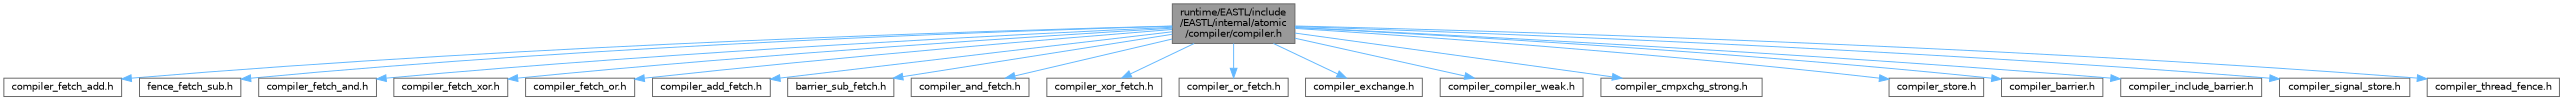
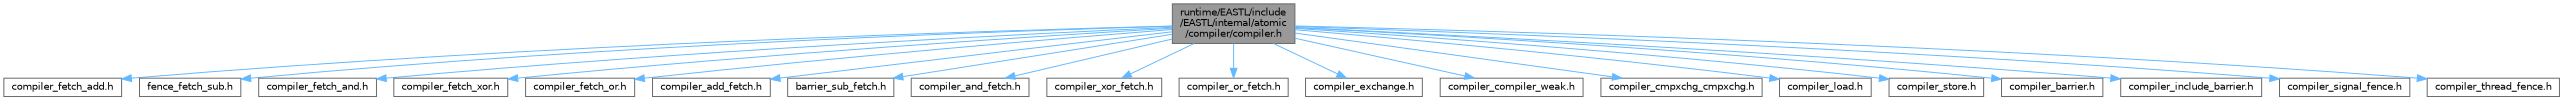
(1682, 87) -> (1682, 87)
none -> (1825, 87)
(2345, 87) -> (2345, 87)
